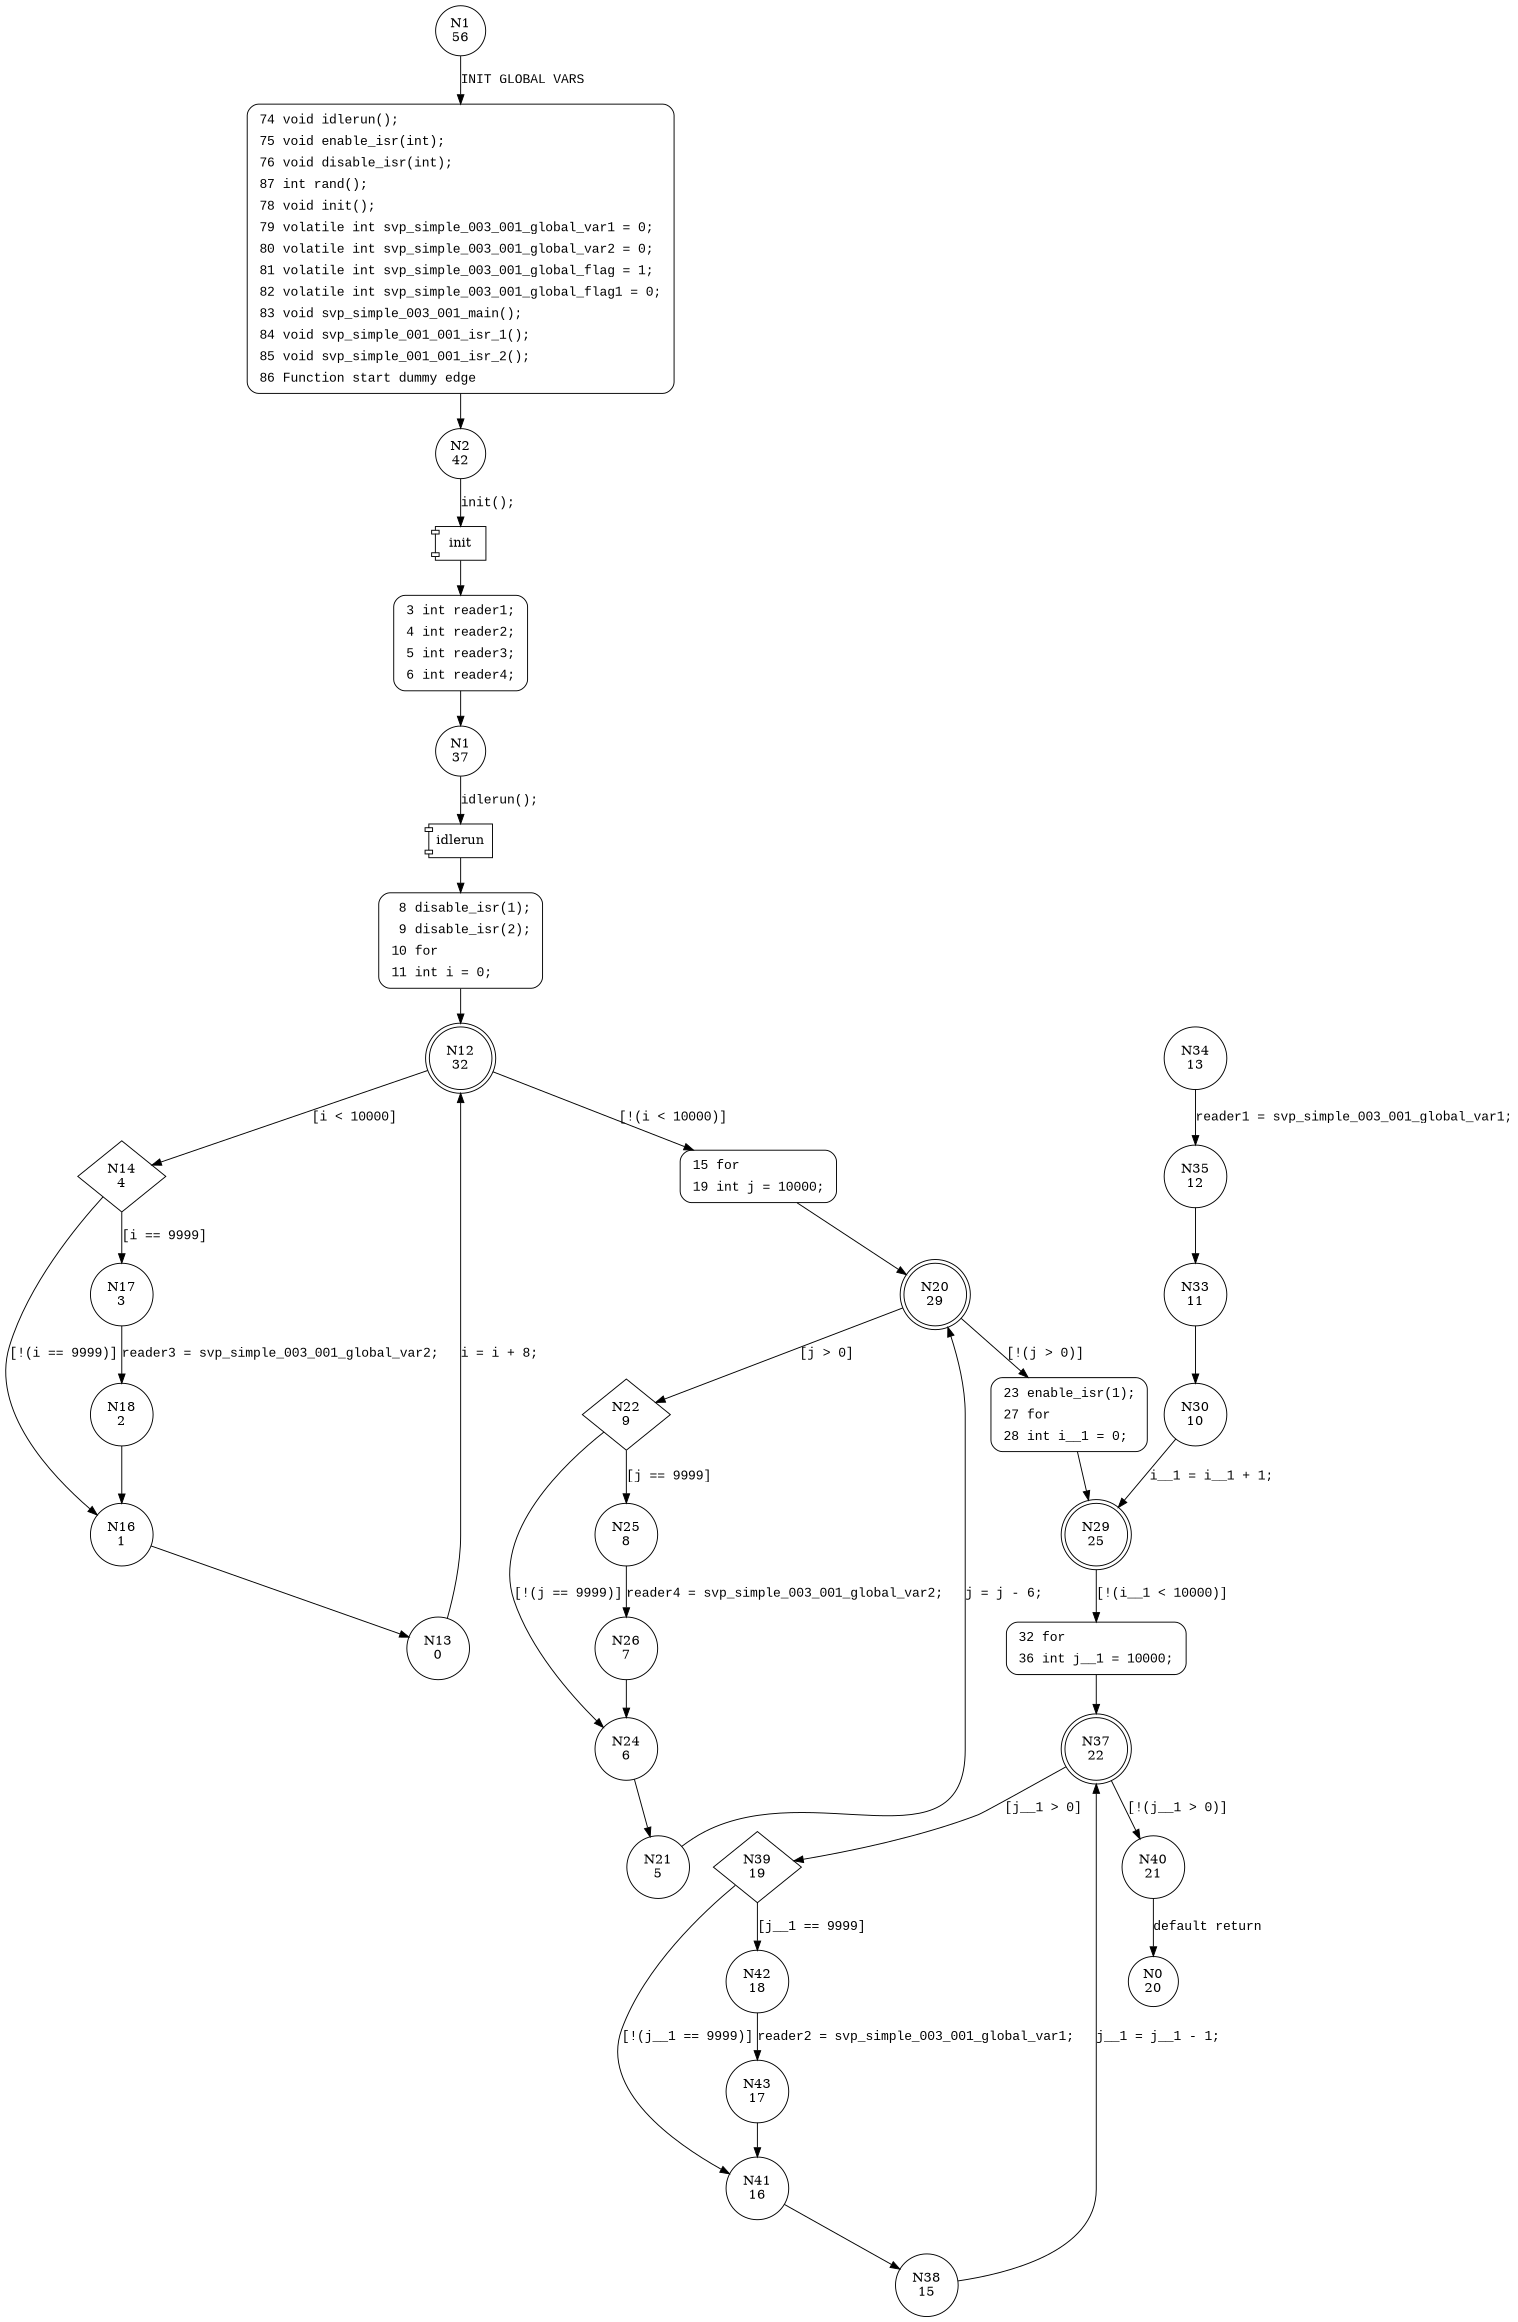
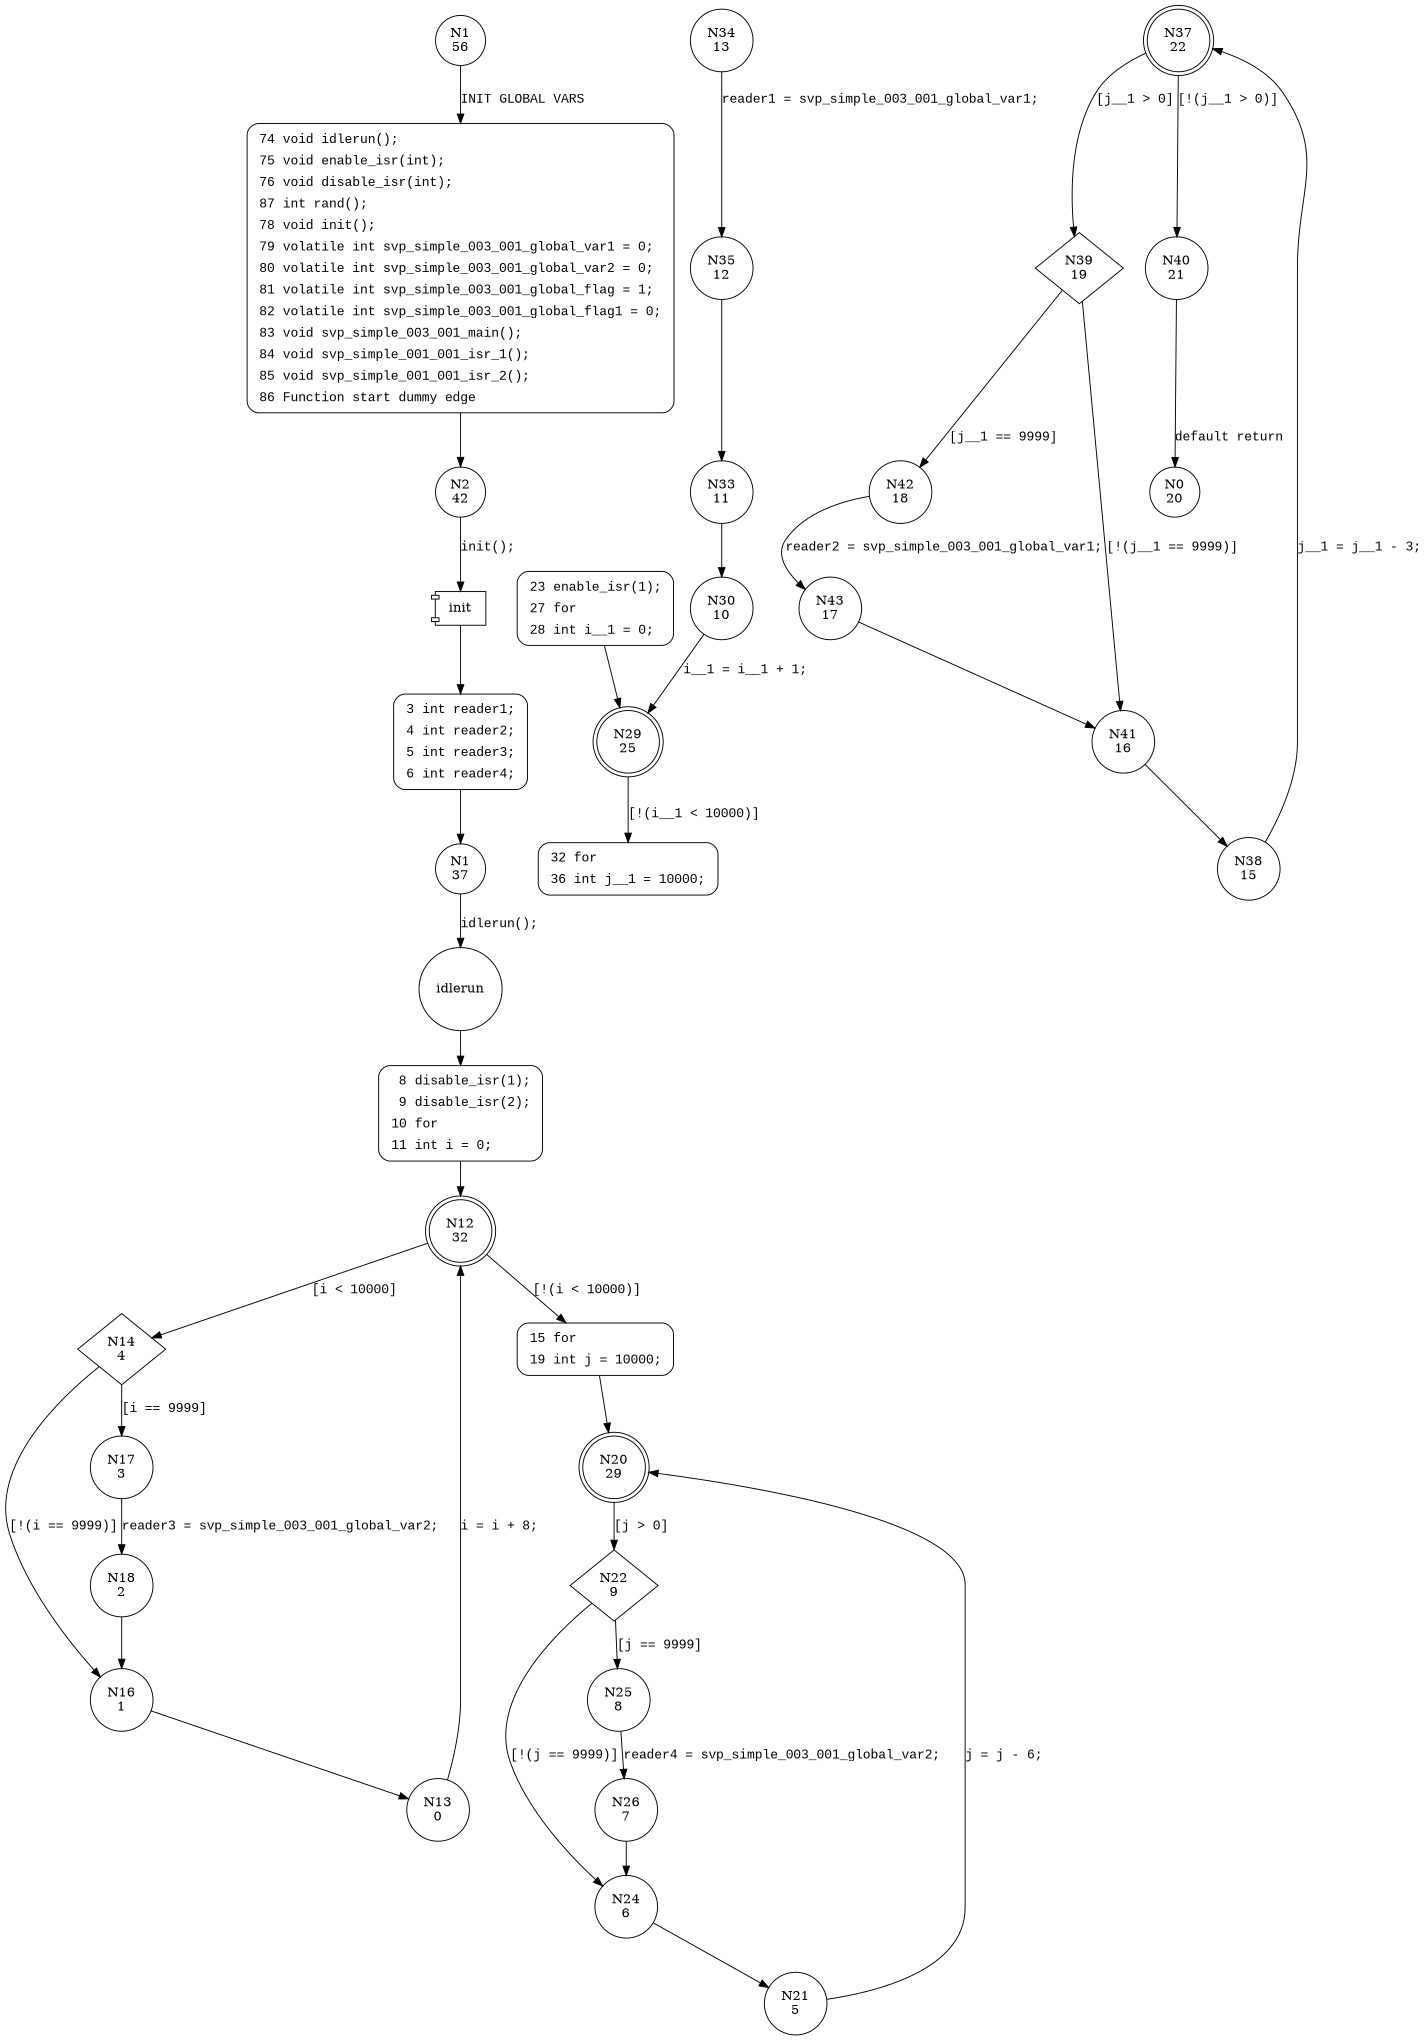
(461, 841) -> (461, 989)
(991, 1345) -> none
(1096, 1689) -> none
(1159, 2037) -> (1360, 547)
